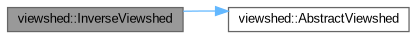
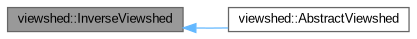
(199, 11) -> (212, 28)
